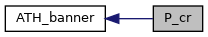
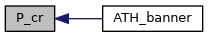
(136, 19) -> (86, 19)
